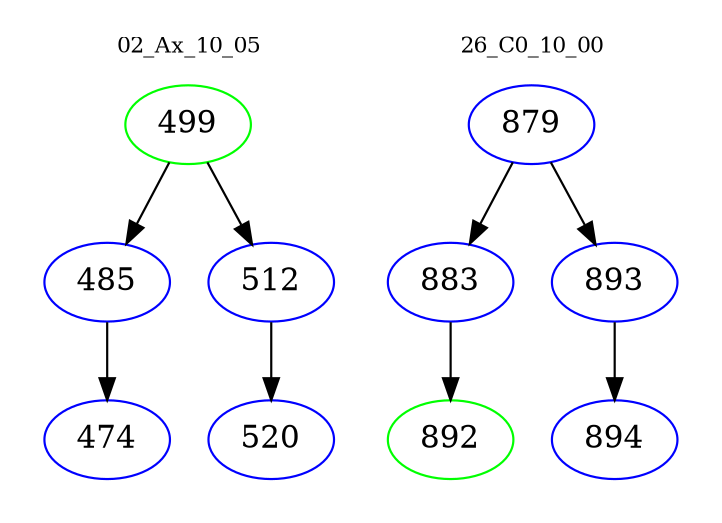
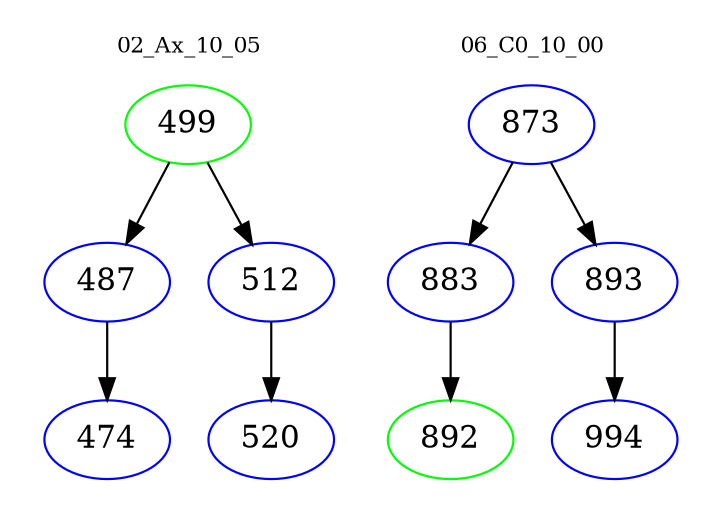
(533, 47) -> (533, 47)
(532, 125) -> (532, 125)
(107, 282) -> (107, 282)
(615, 440) -> (615, 440)
